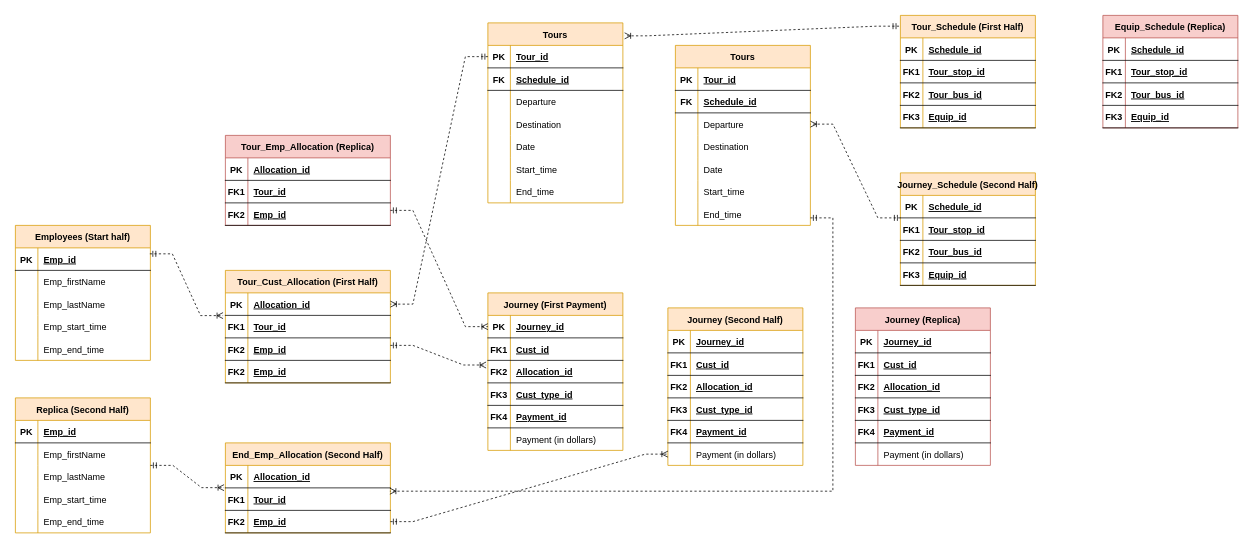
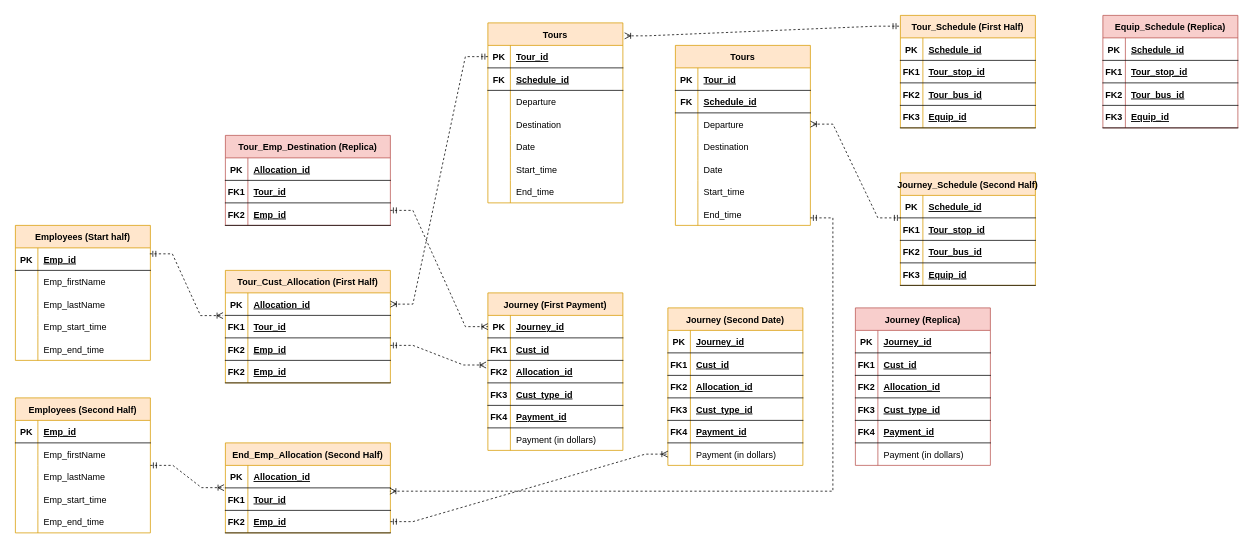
(308, 147) -> (308, 147)
(735, 320) -> (735, 320)
(83, 410) -> (83, 410)
